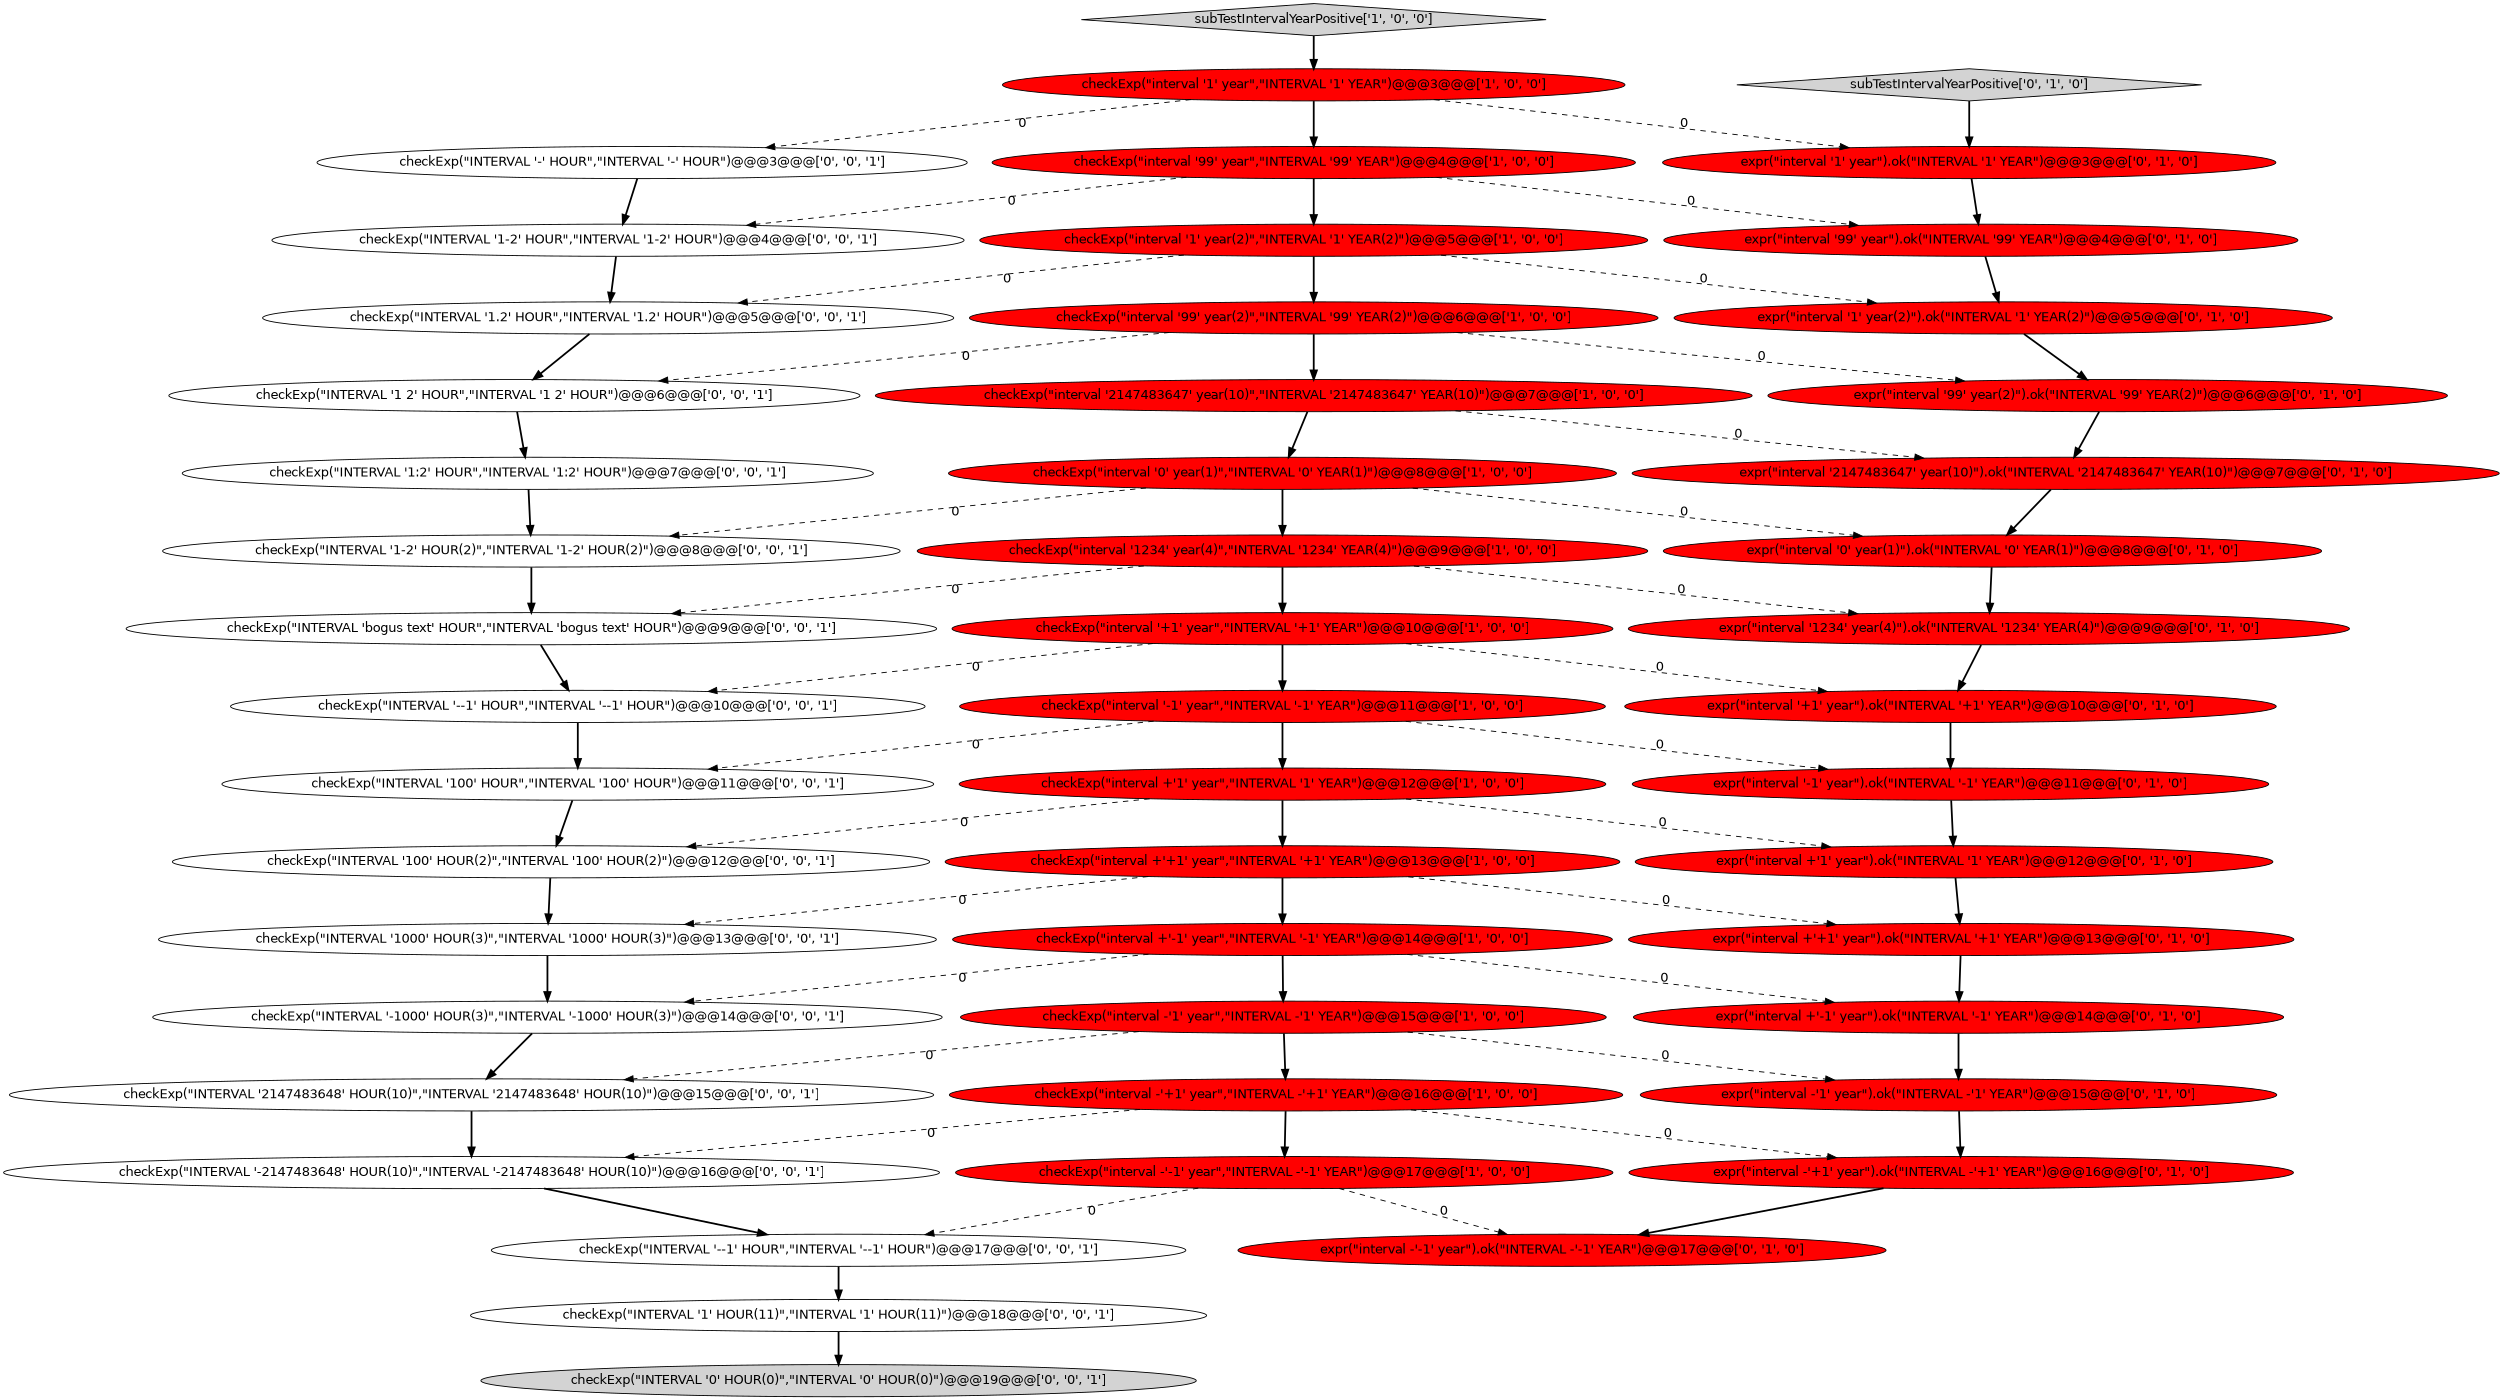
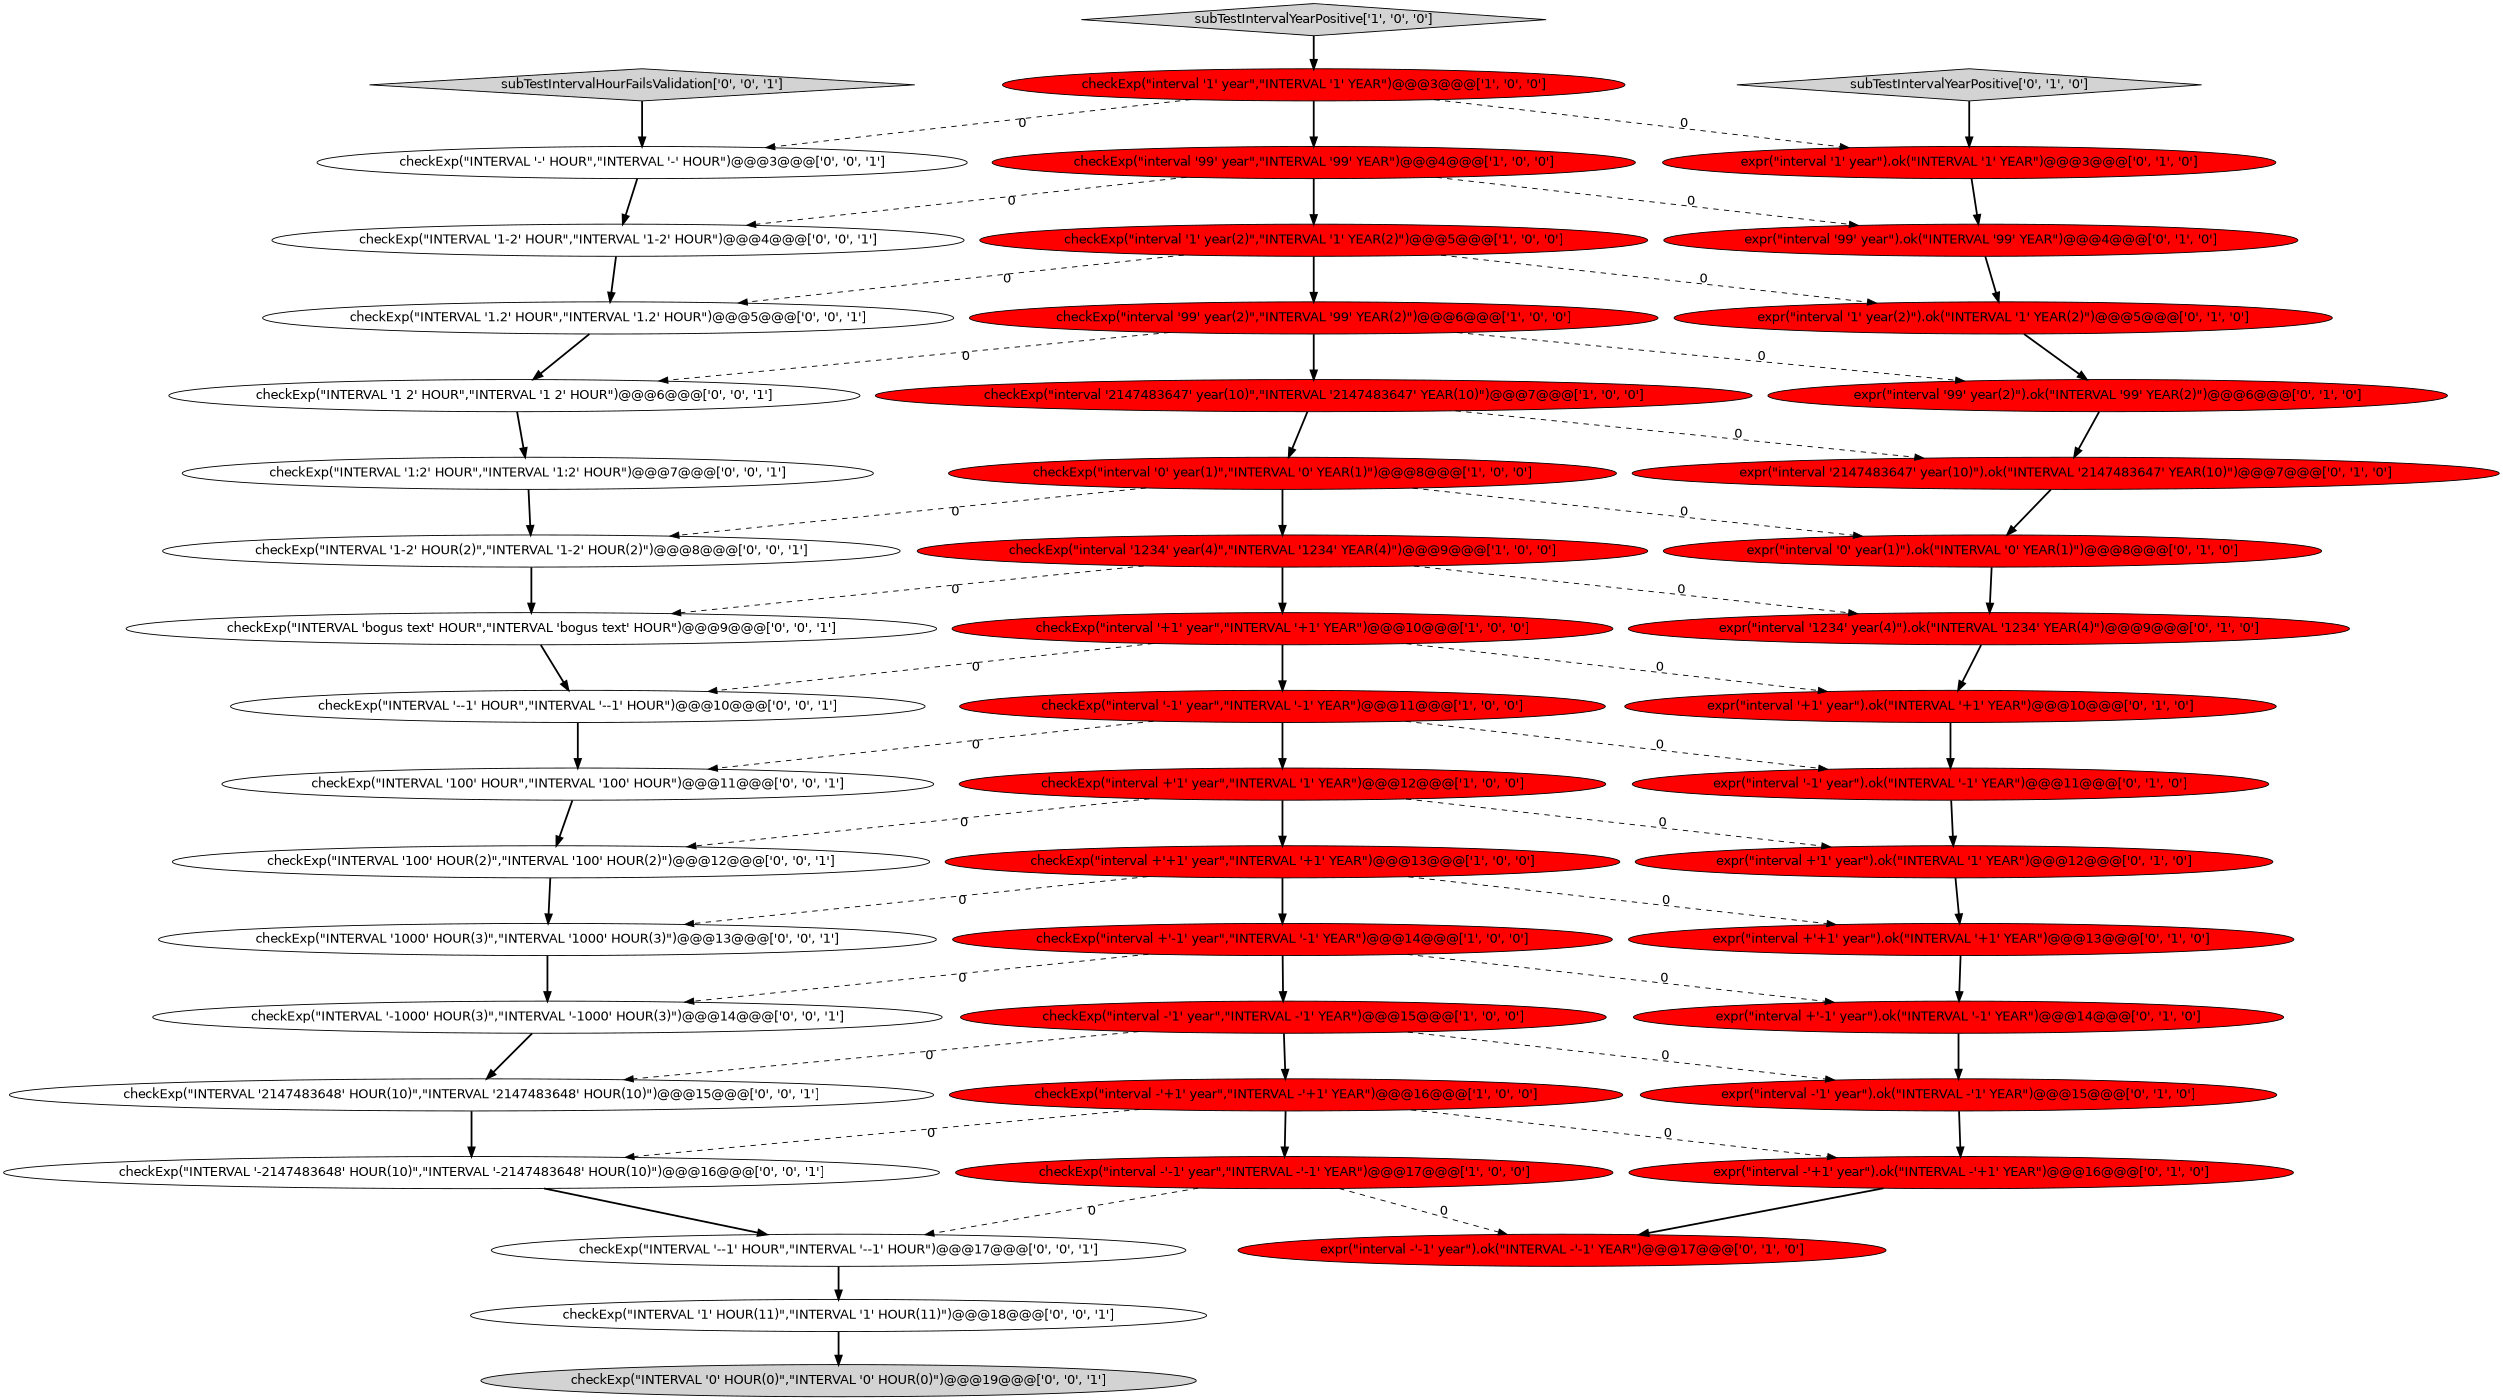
none -> (642, 85)
